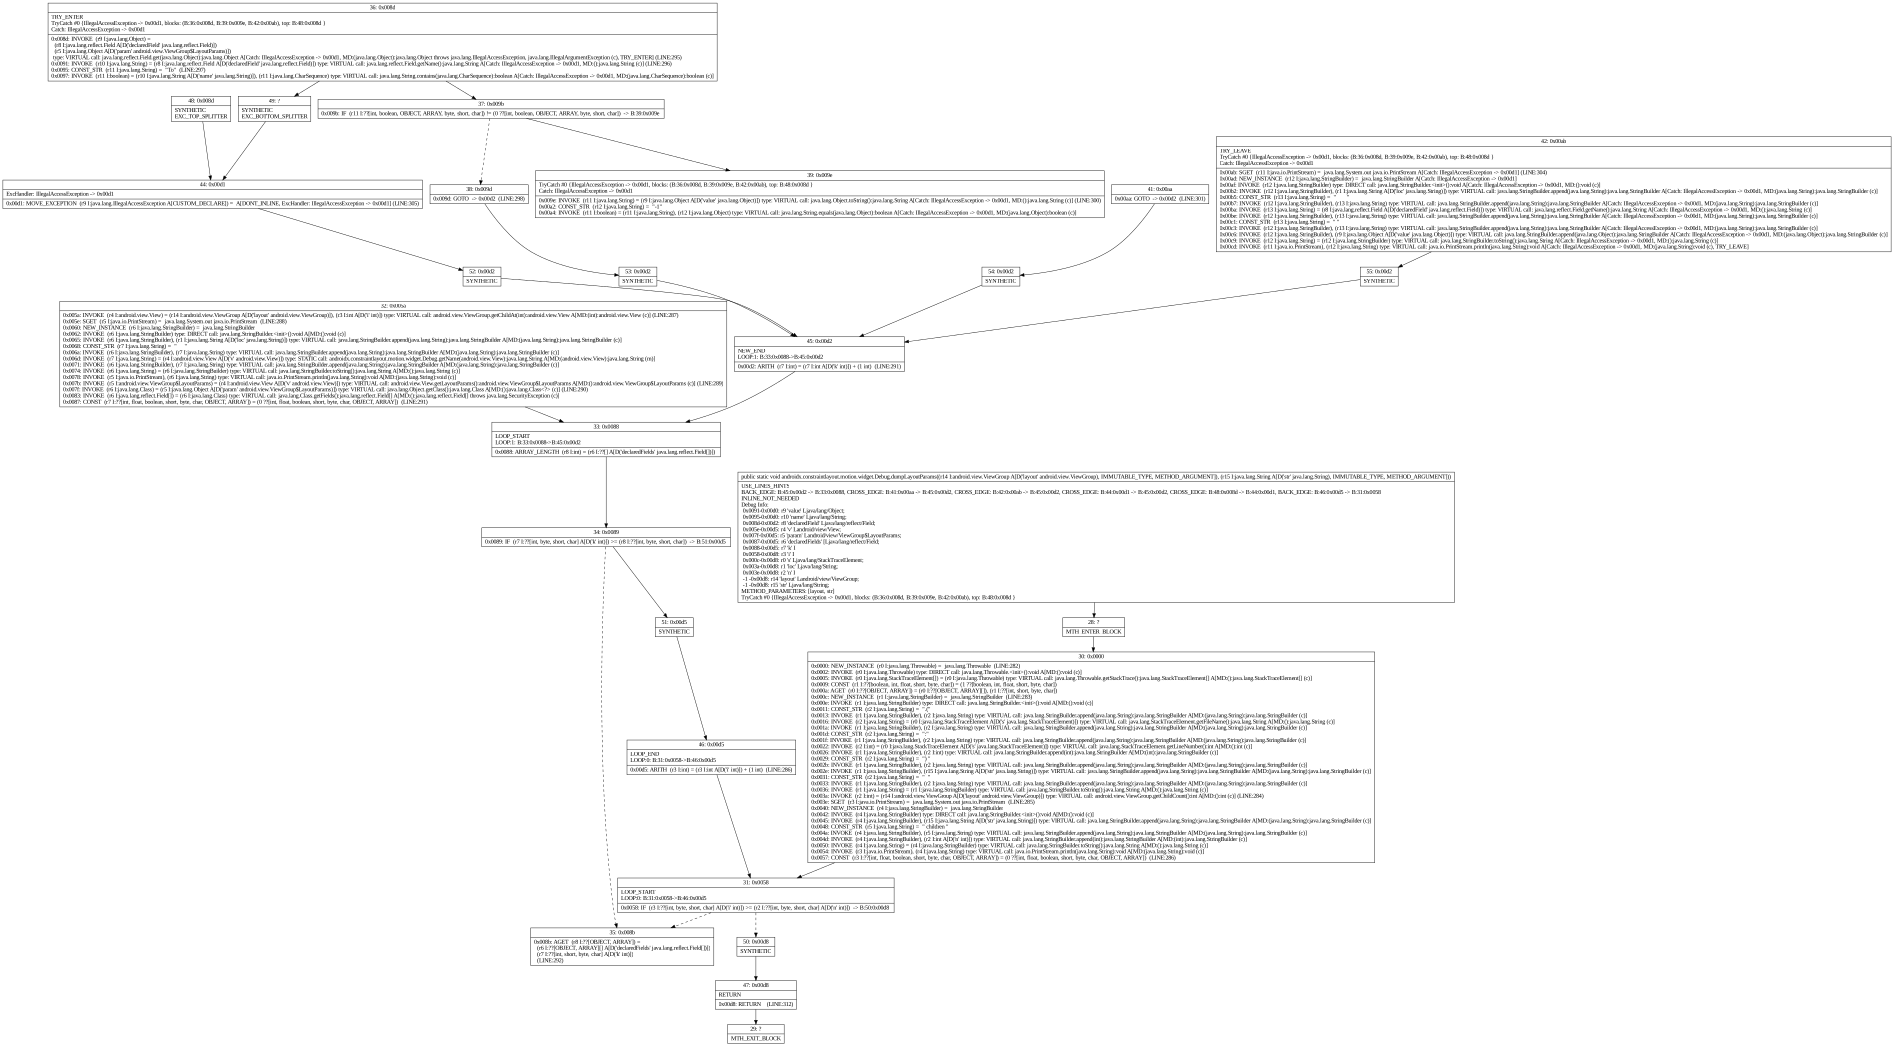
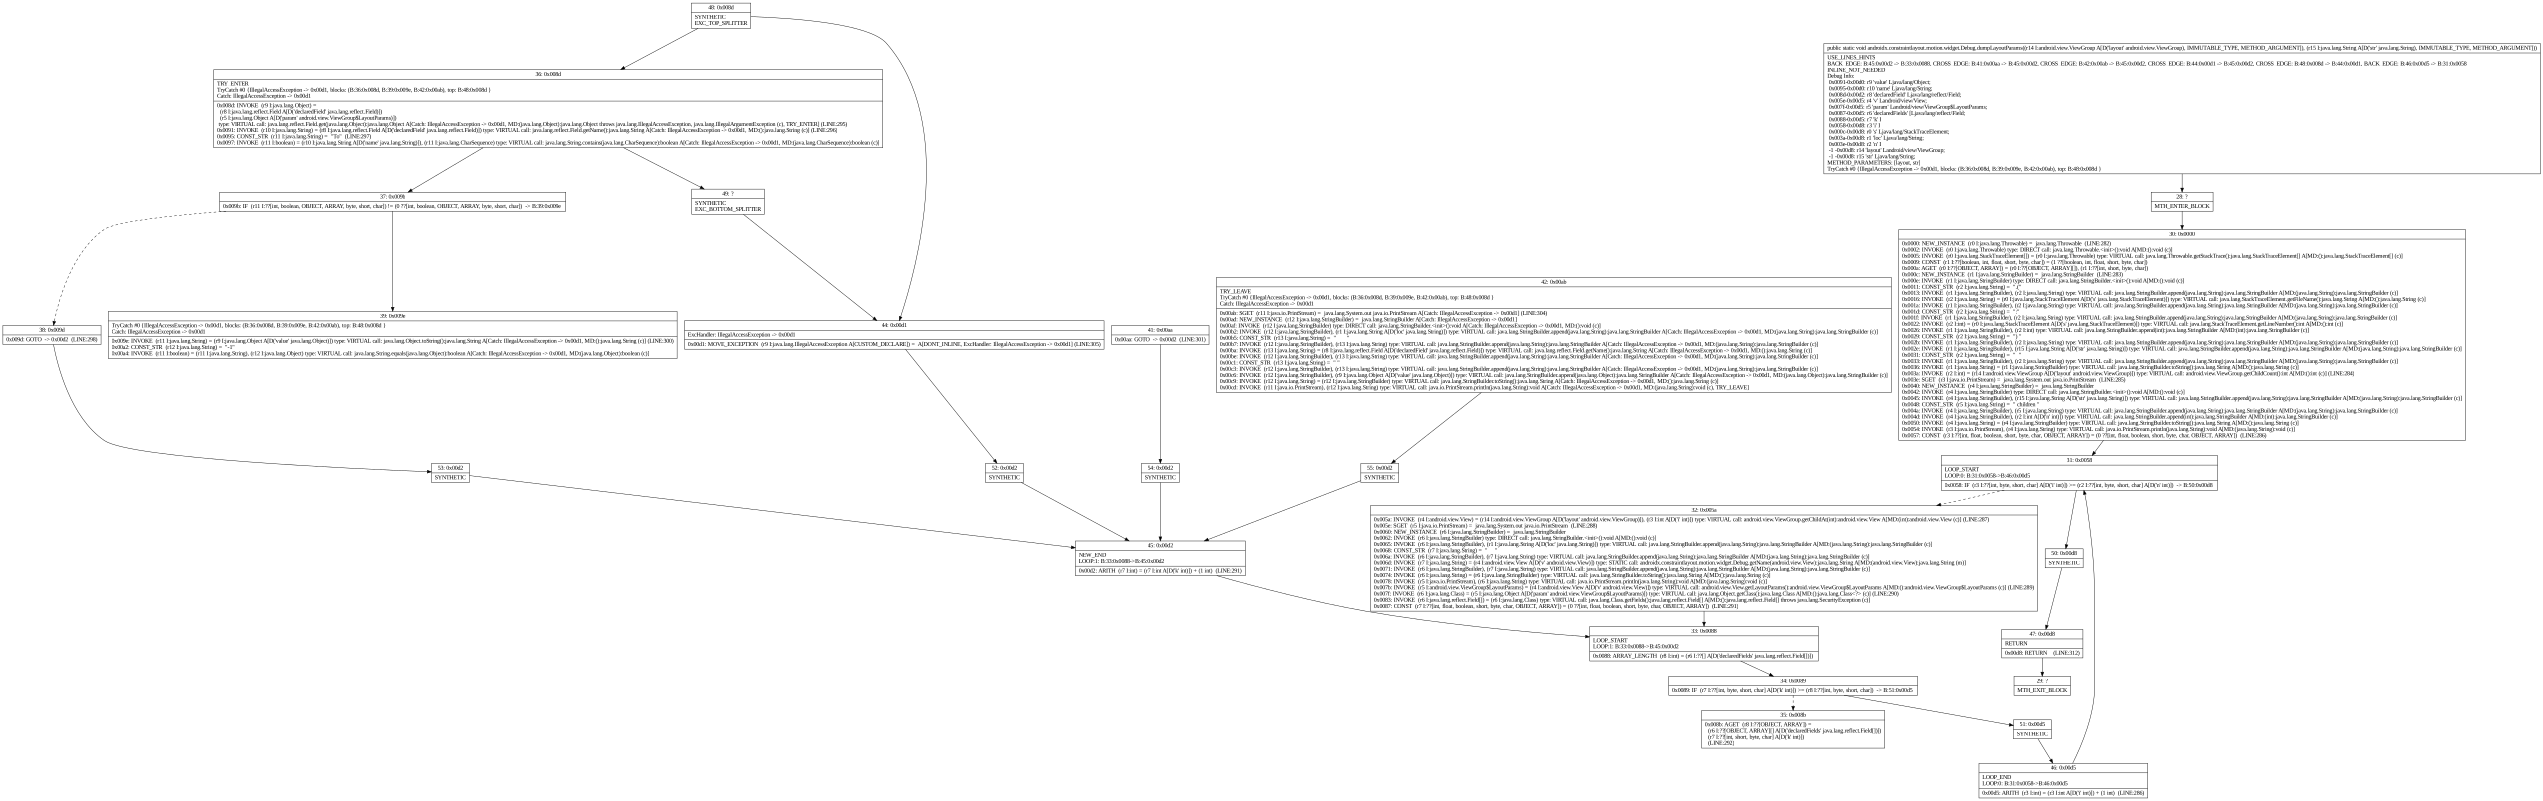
none -> (661, 48)
(693, 920) -> (1972, 497)
(756, 923) -> (2071, 517)
